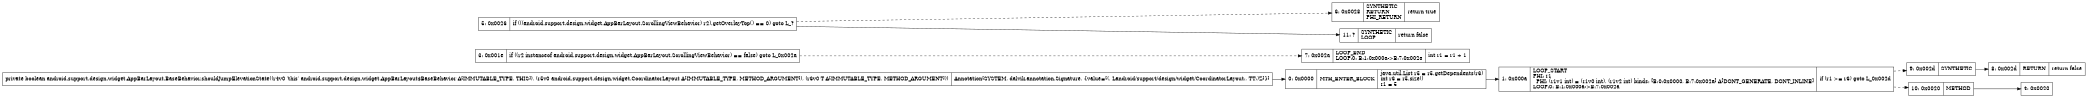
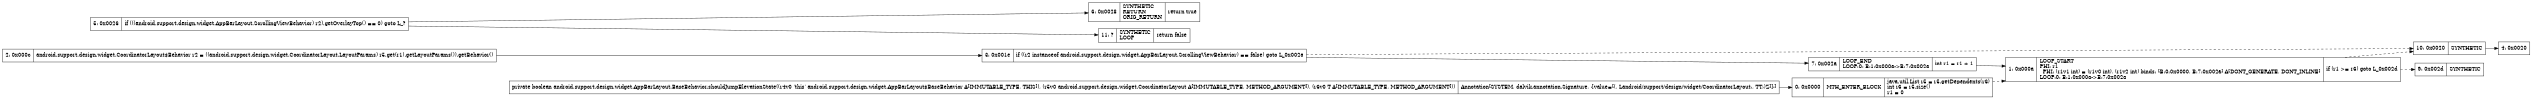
(1062, 17) -> (747, 17)
(1384, 17) -> (1143, 17)
none -> (1858, 52)
none -> (249, 56)
(1049, 56) -> (1556, 60)
none -> (1989, 66)
(2037, 69) -> none
(1491, 79) -> (1997, 81)
(1389, 84) -> (1896, 93)
(1958, 89) -> (2467, 48)
